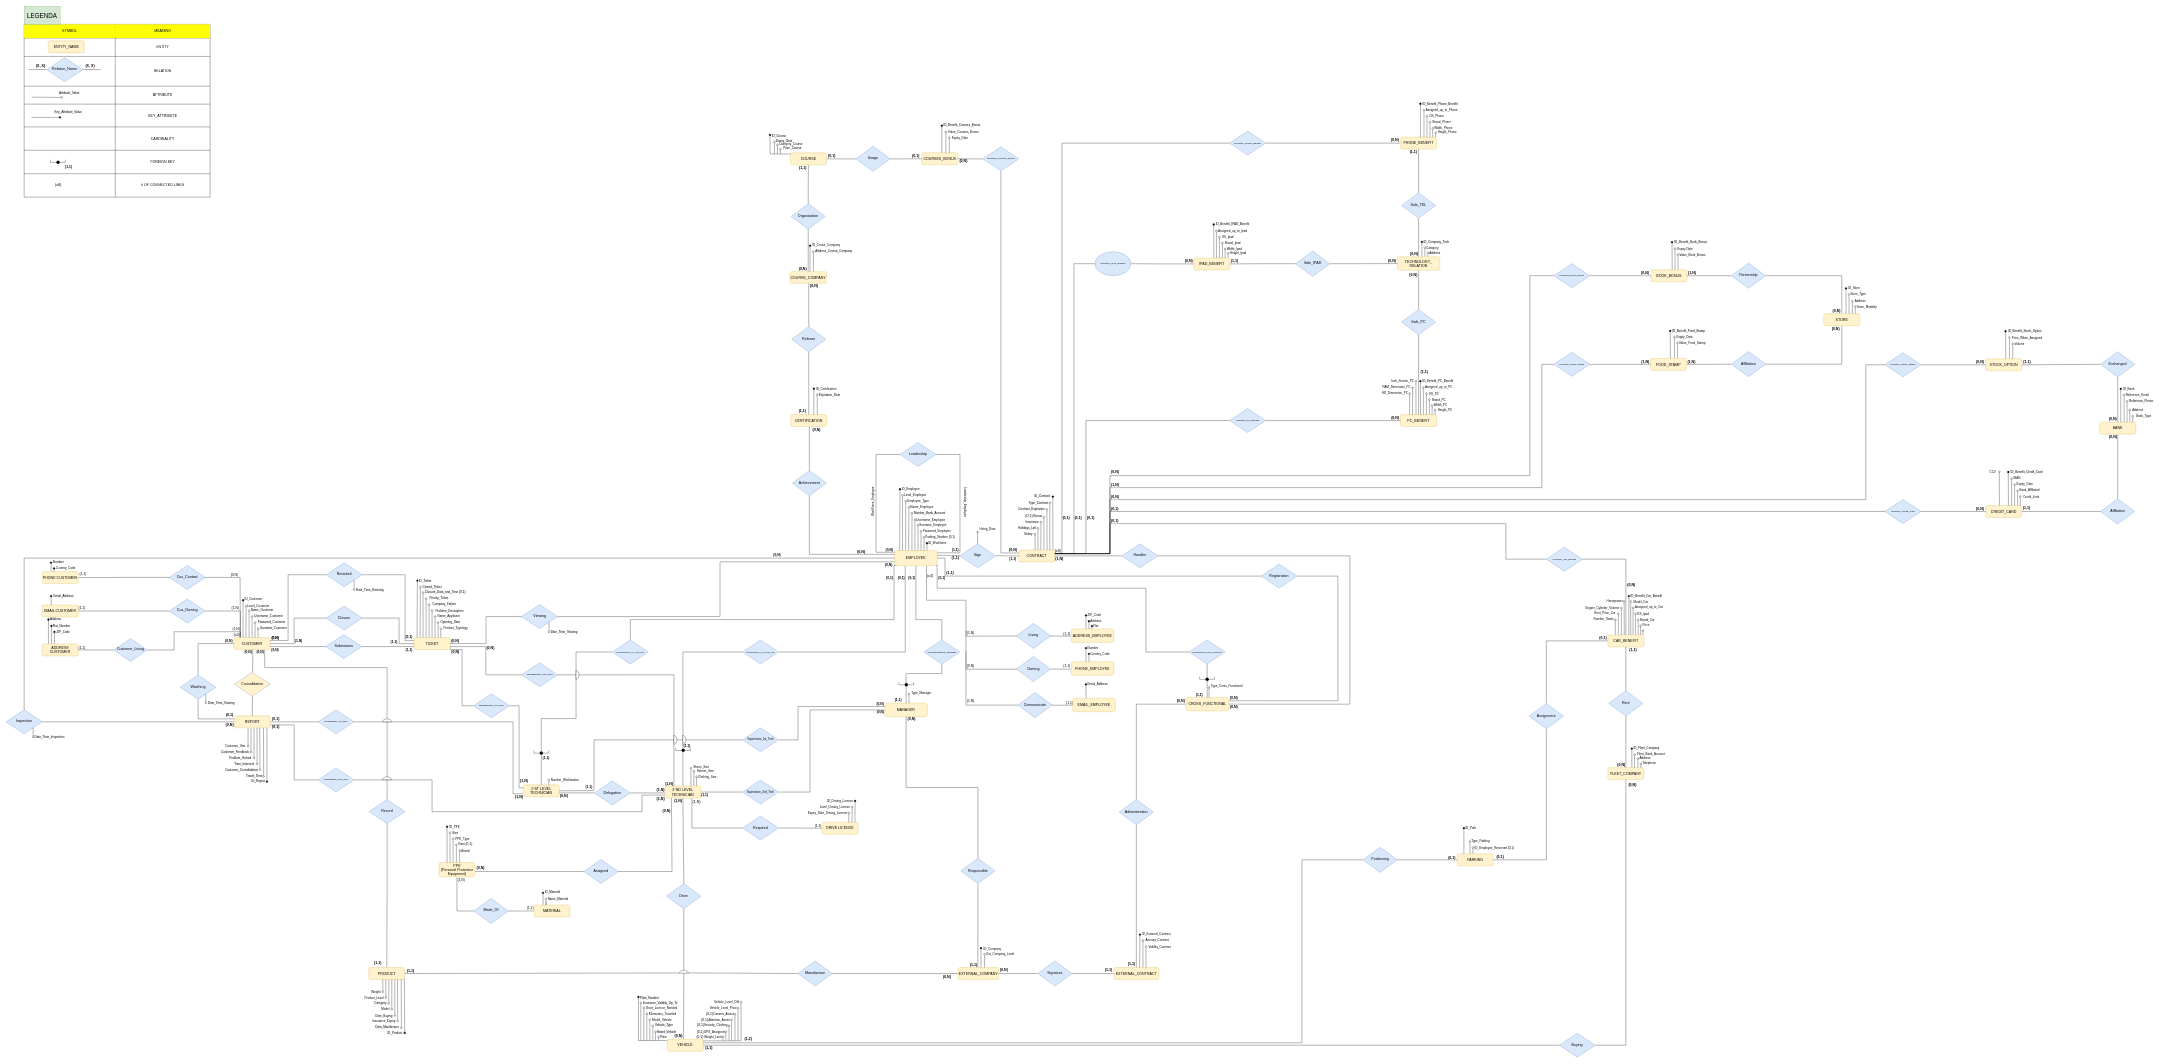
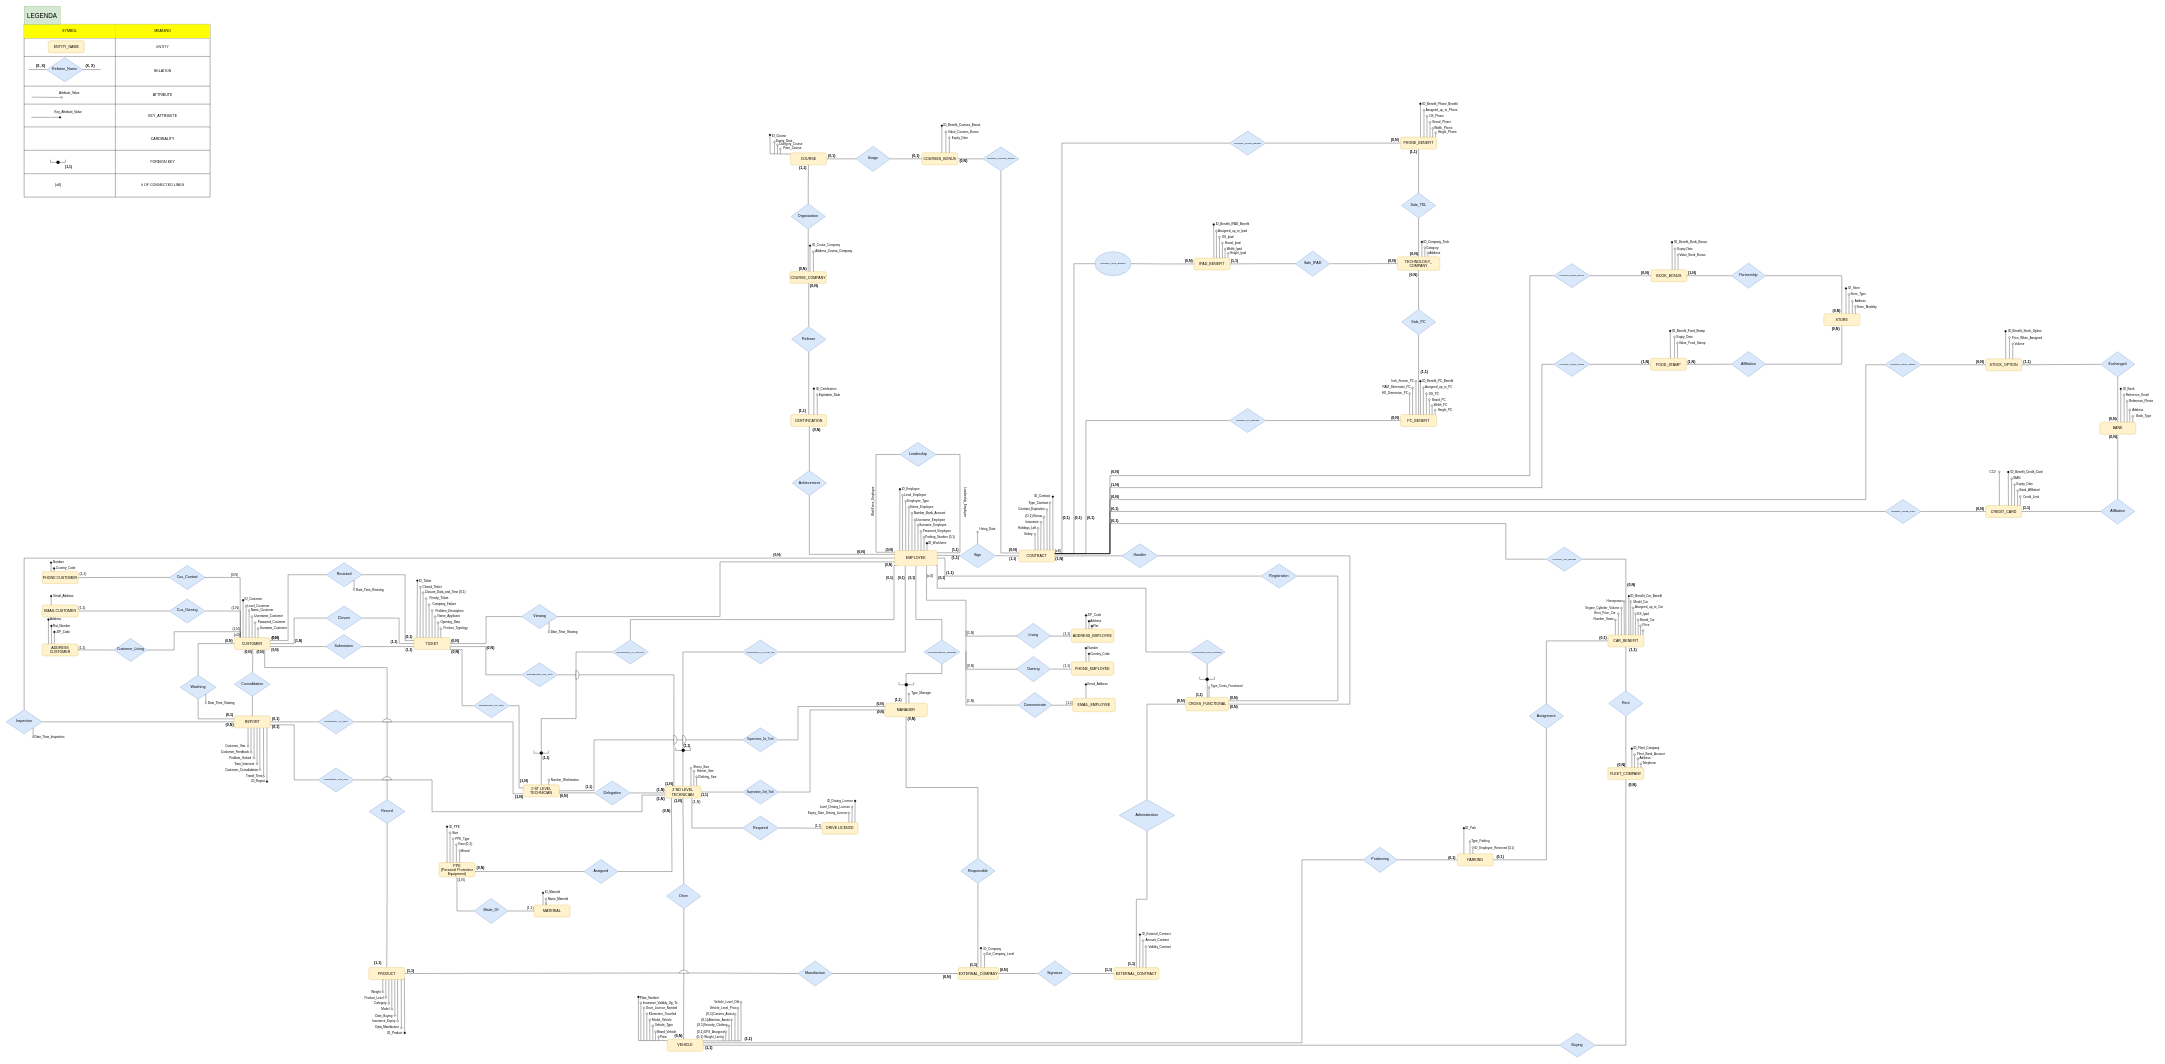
(1419, 264) -> (1419, 264)
(252, 684) -> (252, 684)
(1137, 812) -> (1147, 815)
